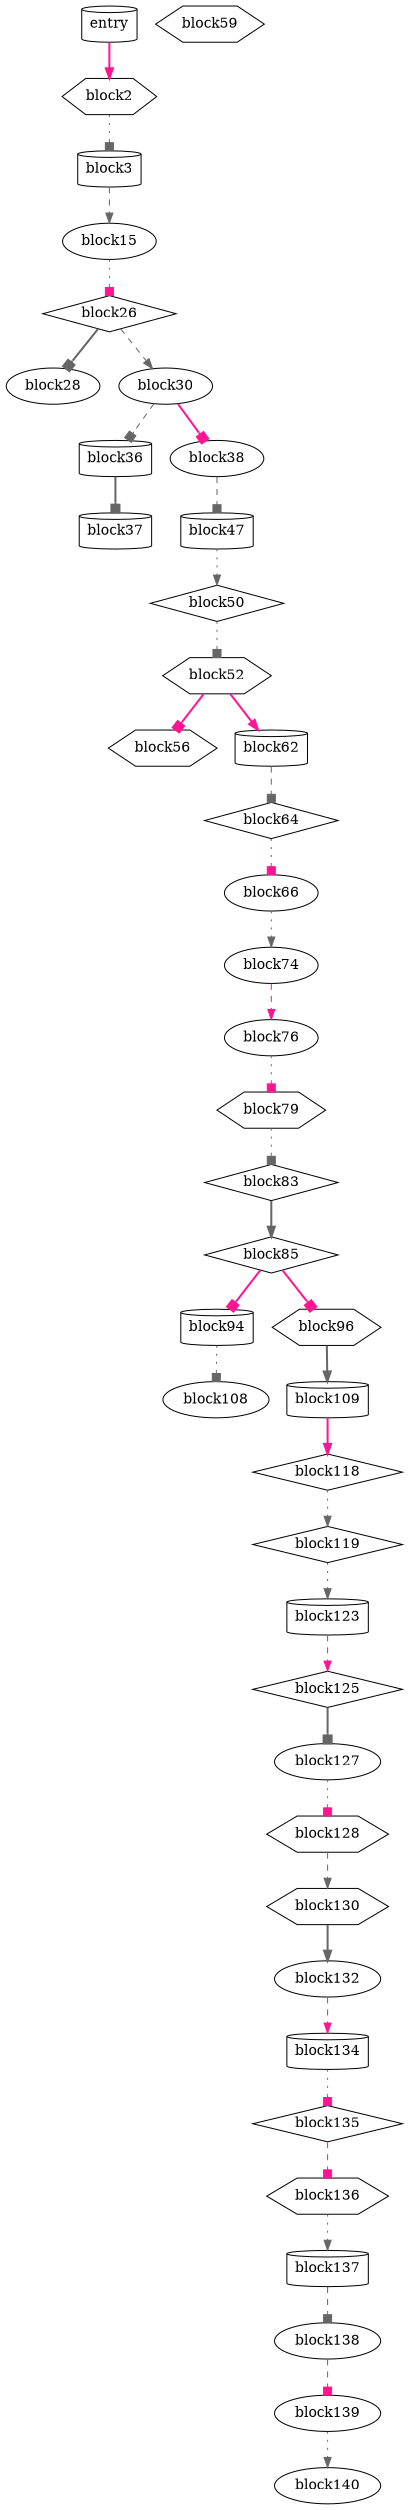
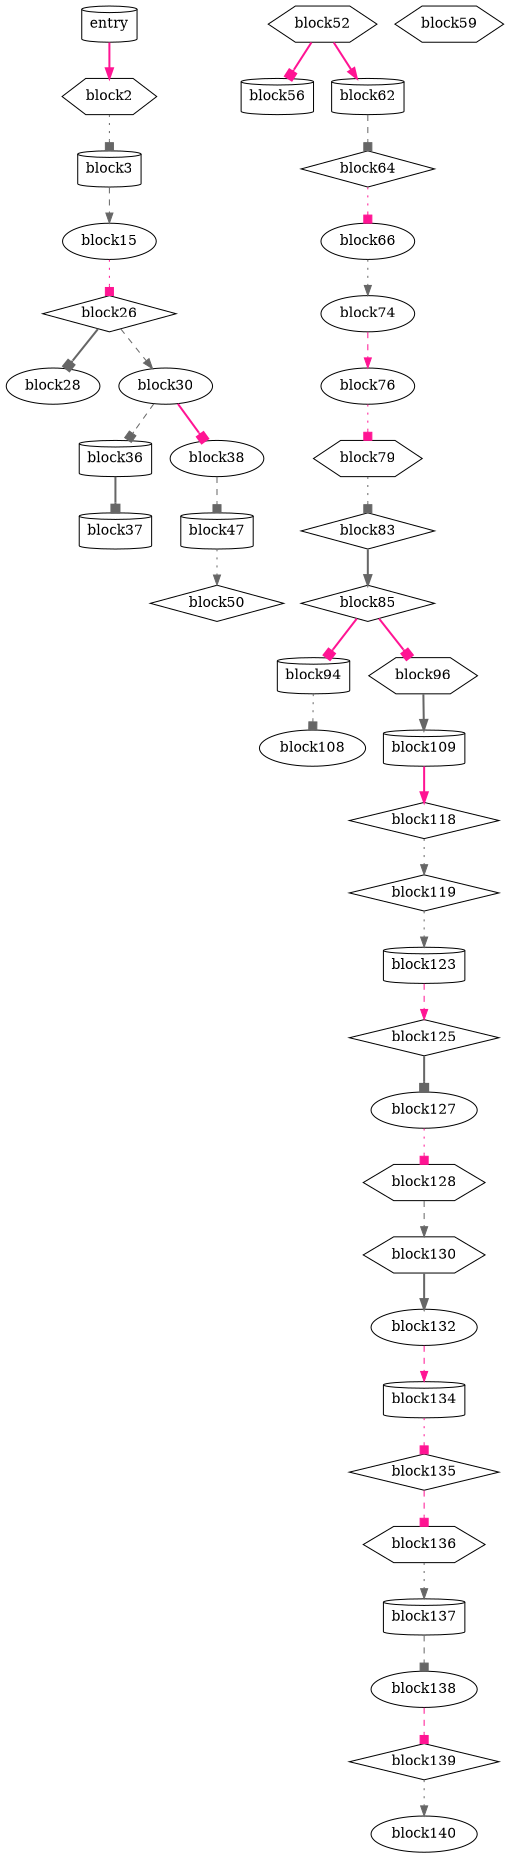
(217, 635) -> none
(163, 748) -> (277, 97)
(328, 2413) -> (424, 1762)
